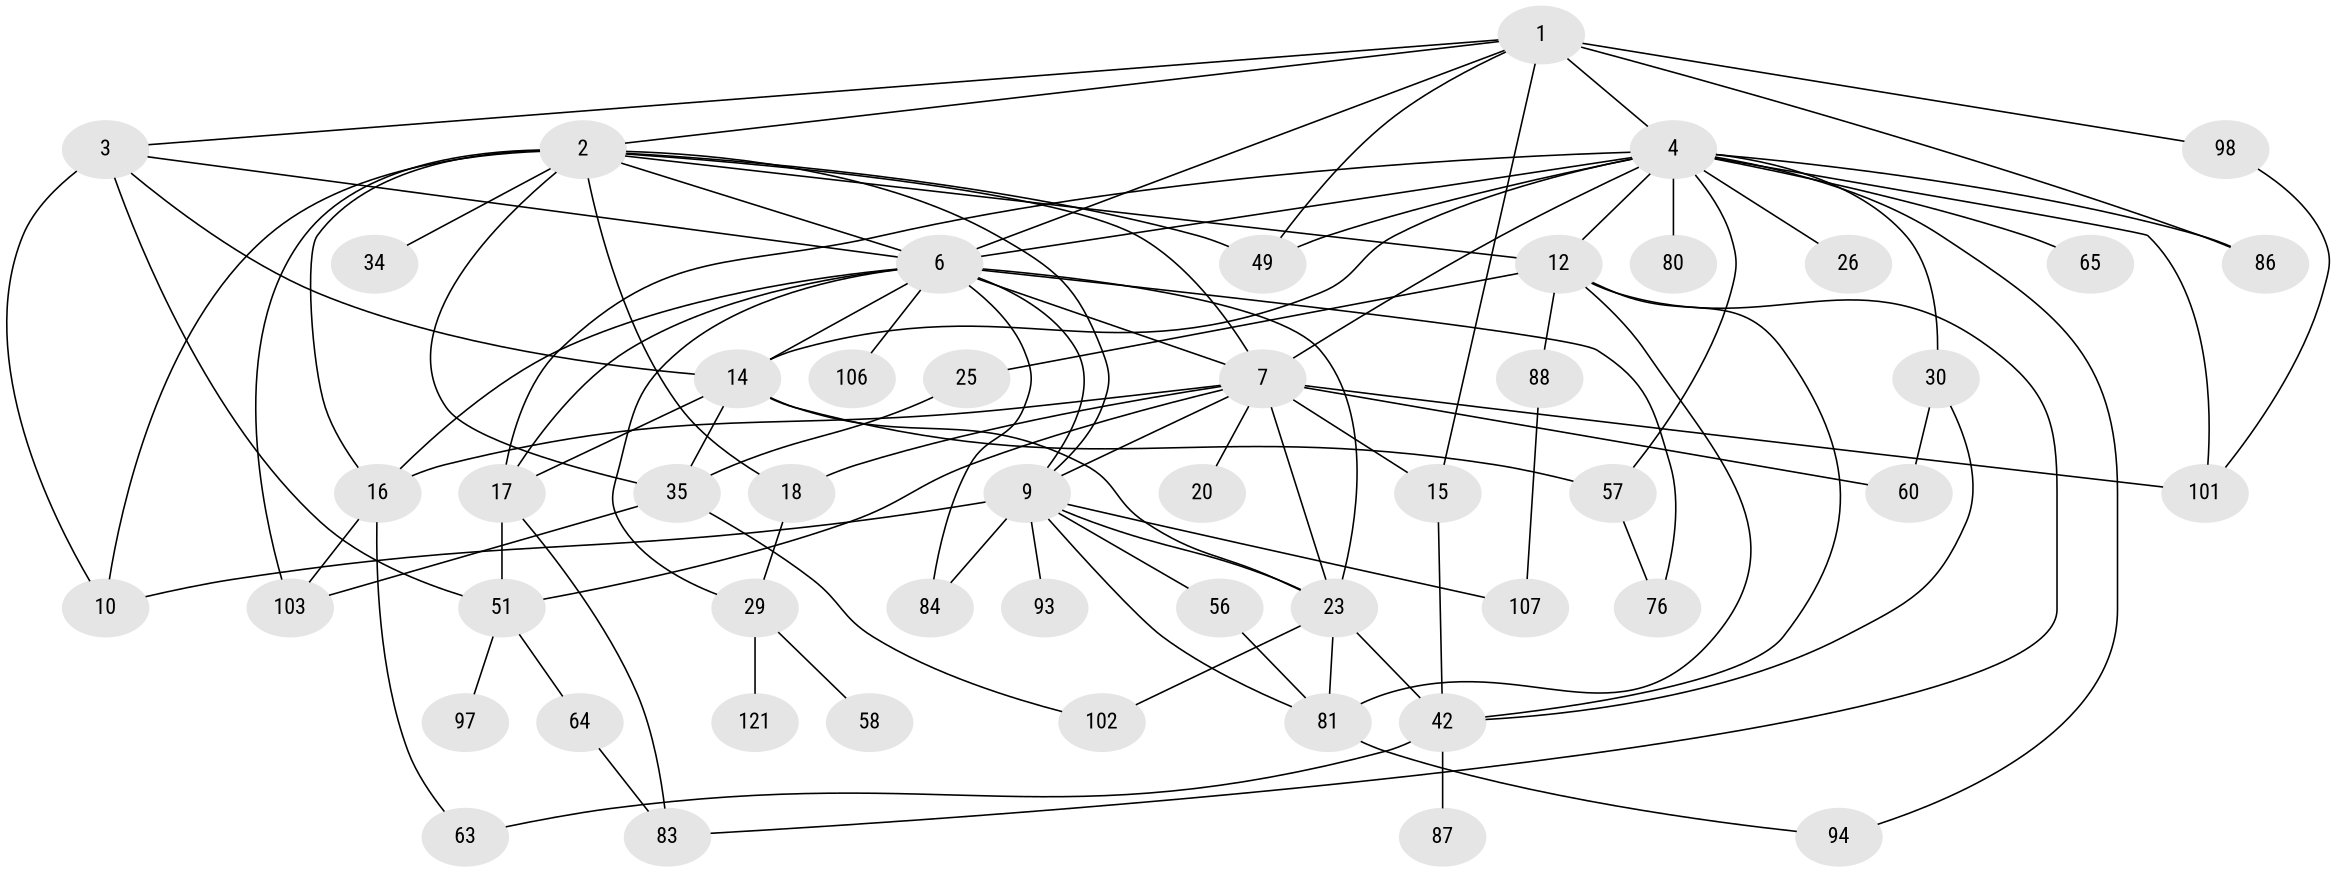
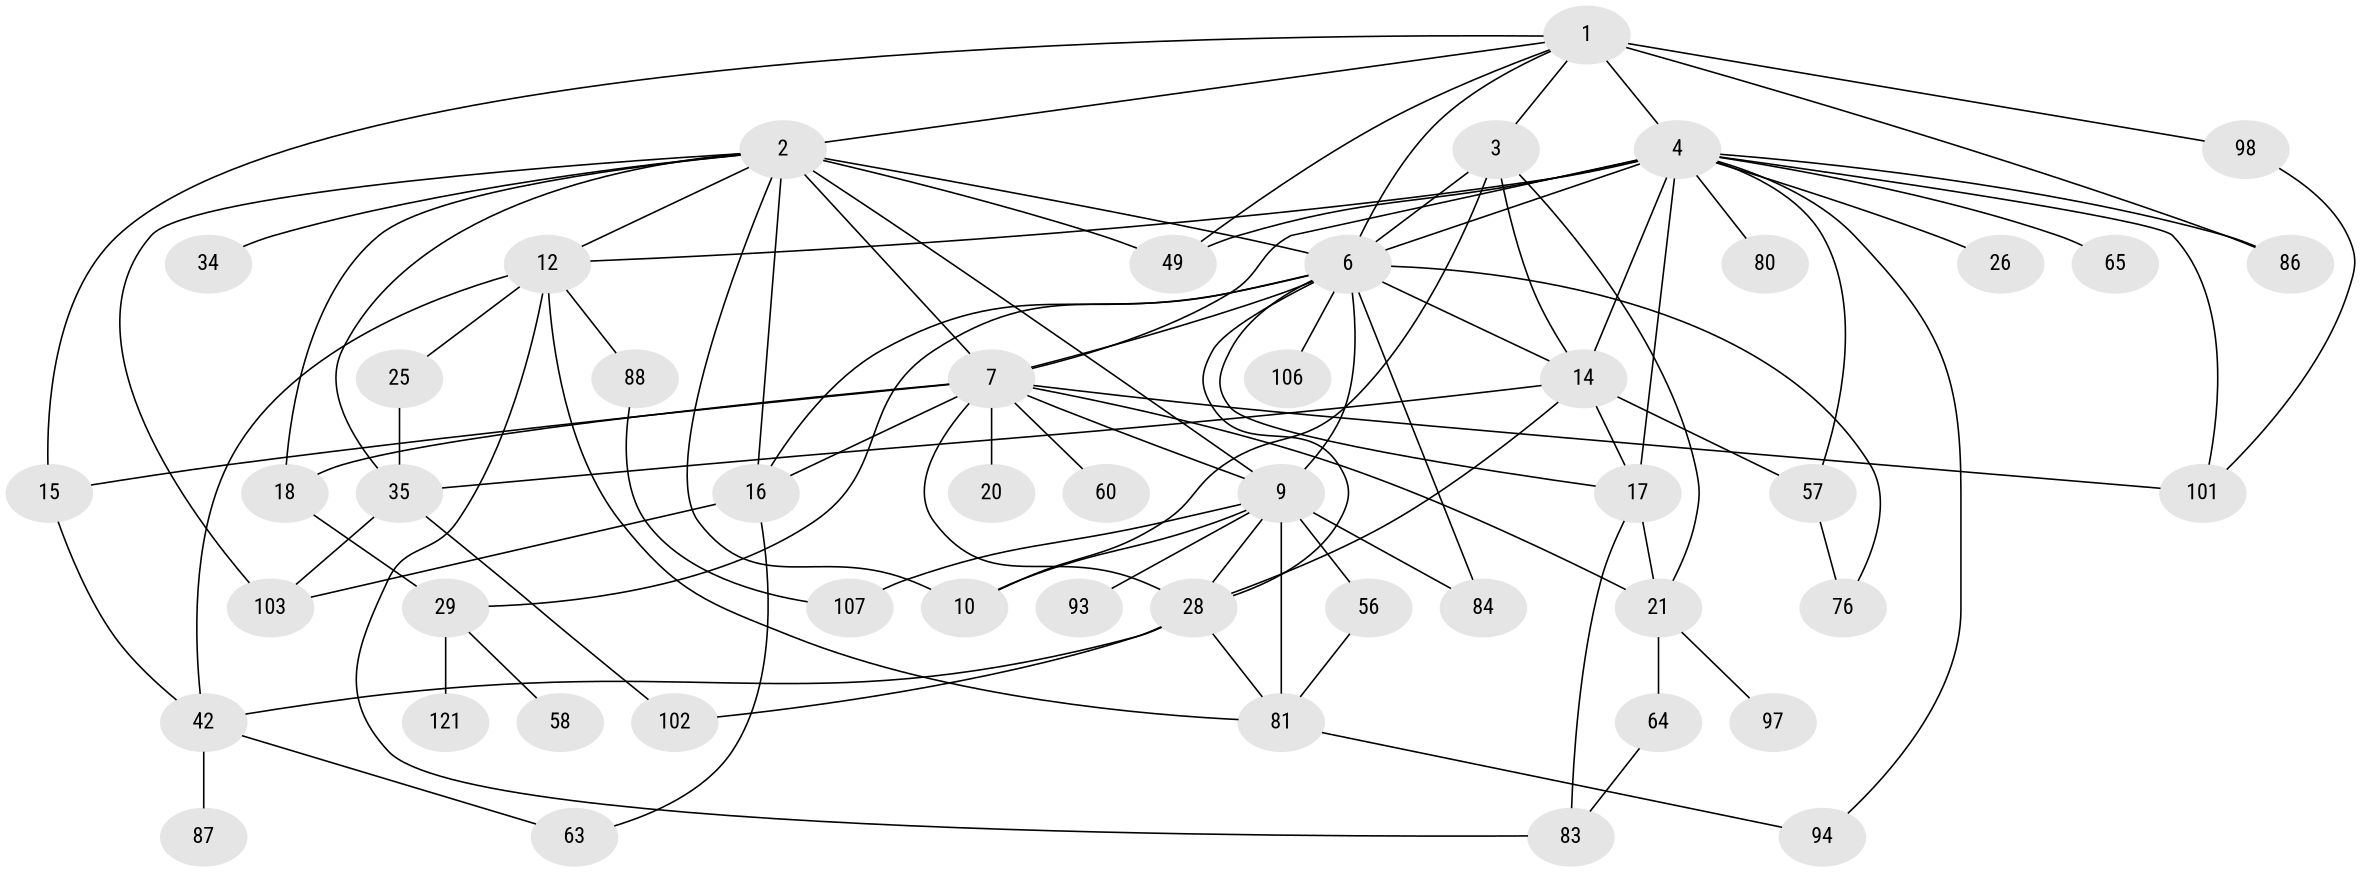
(1936, 379) -> none
(502, 608) -> (1659, 608)
(1334, 608) -> (1194, 608)
